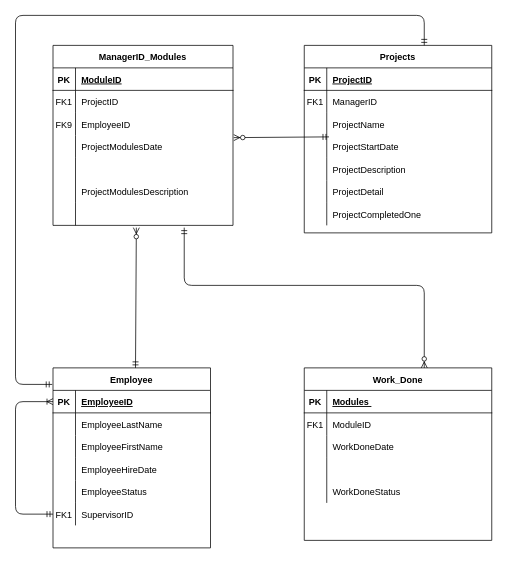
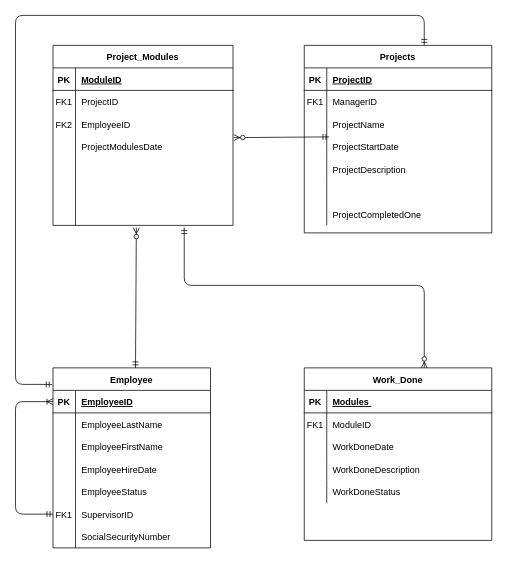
(143, 57) -> (143, 57)
(64, 125) -> (64, 125)
(154, 192) -> none
(409, 192) -> none
none -> (409, 469)
none -> (143, 537)
